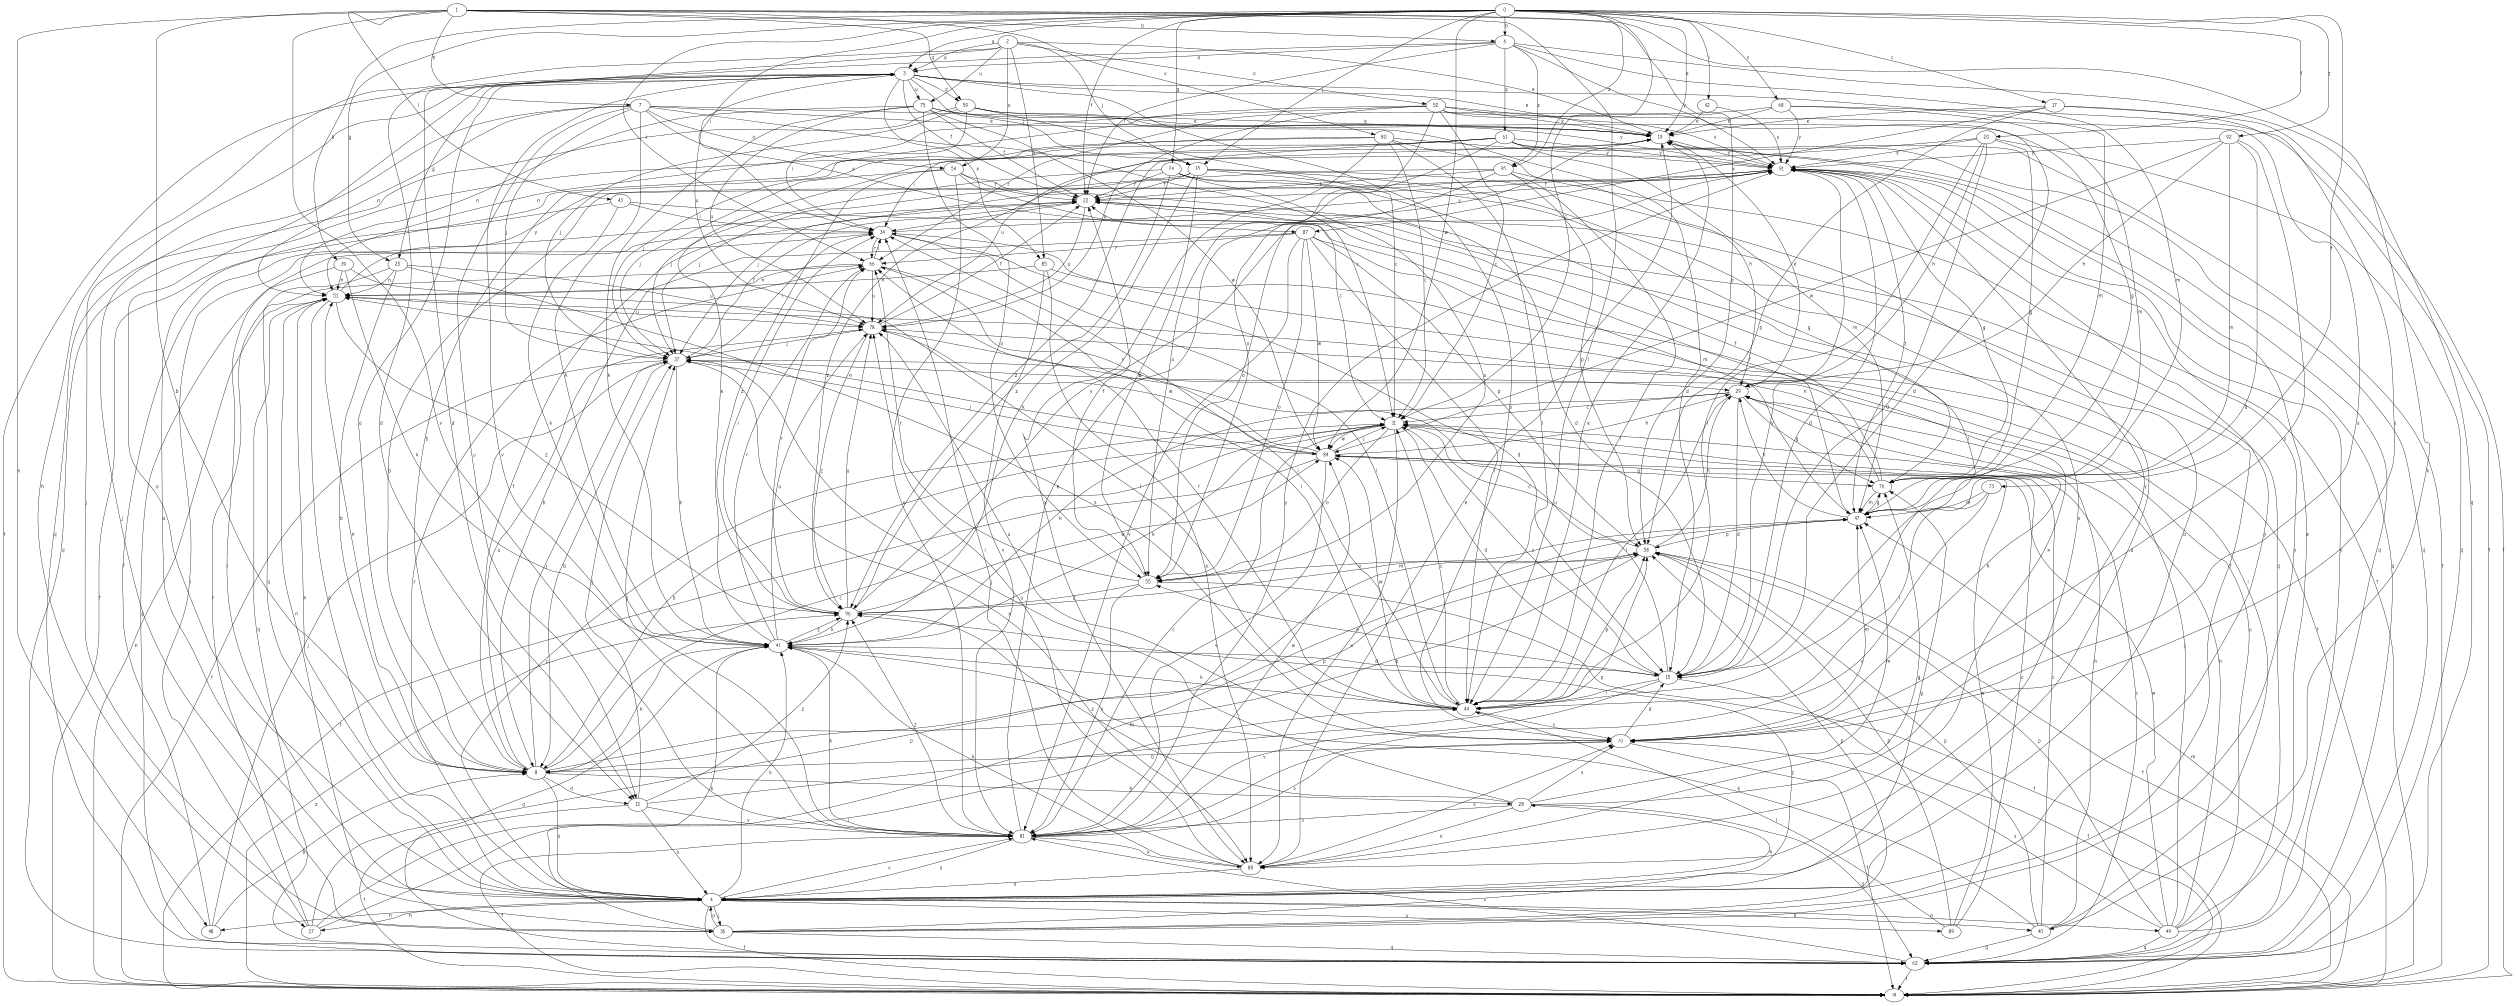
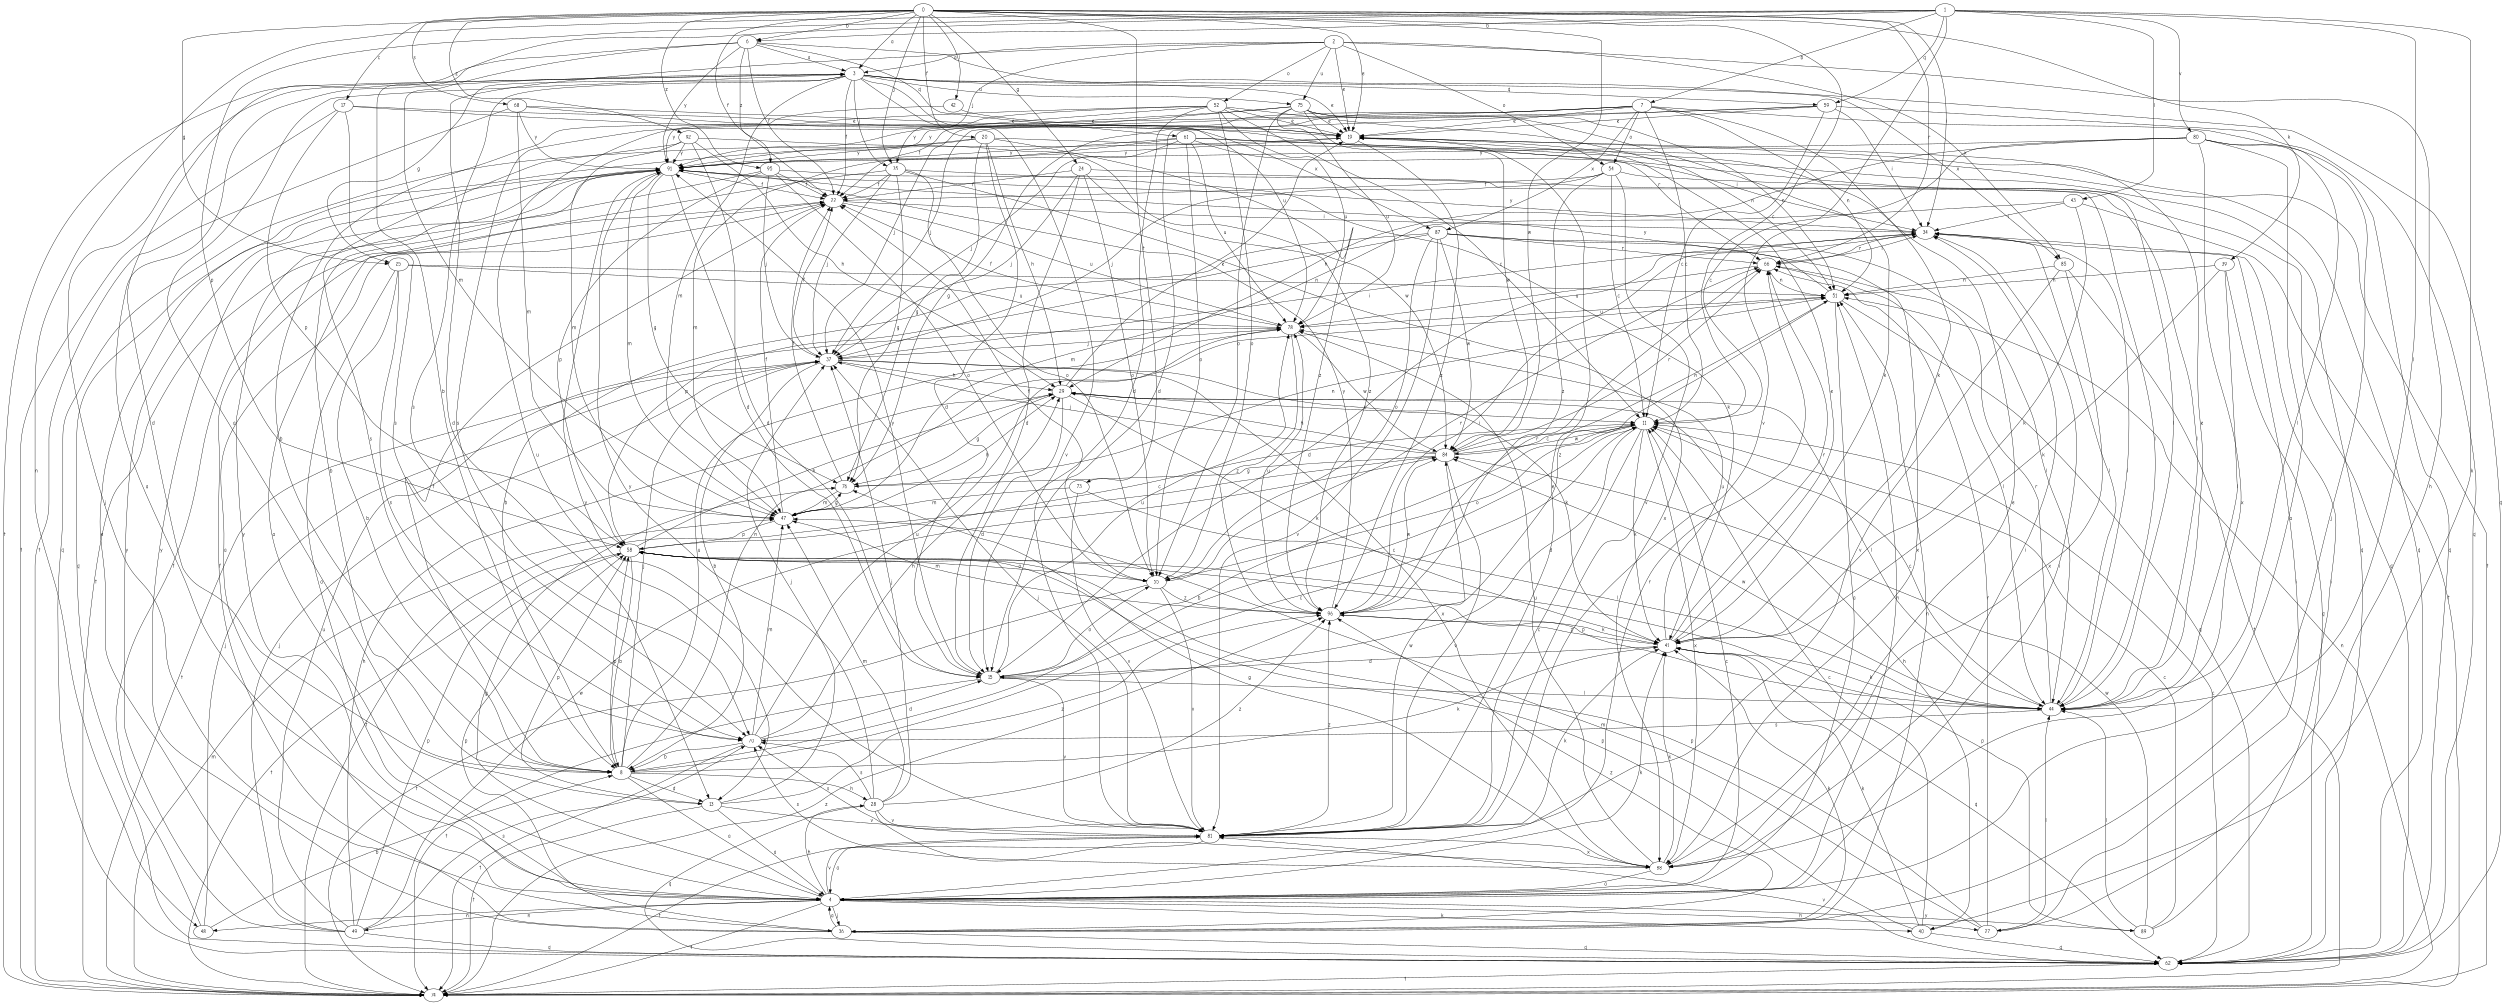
(1905, 344) -> (630, 344)
(1865, 386) -> (2313, 466)
